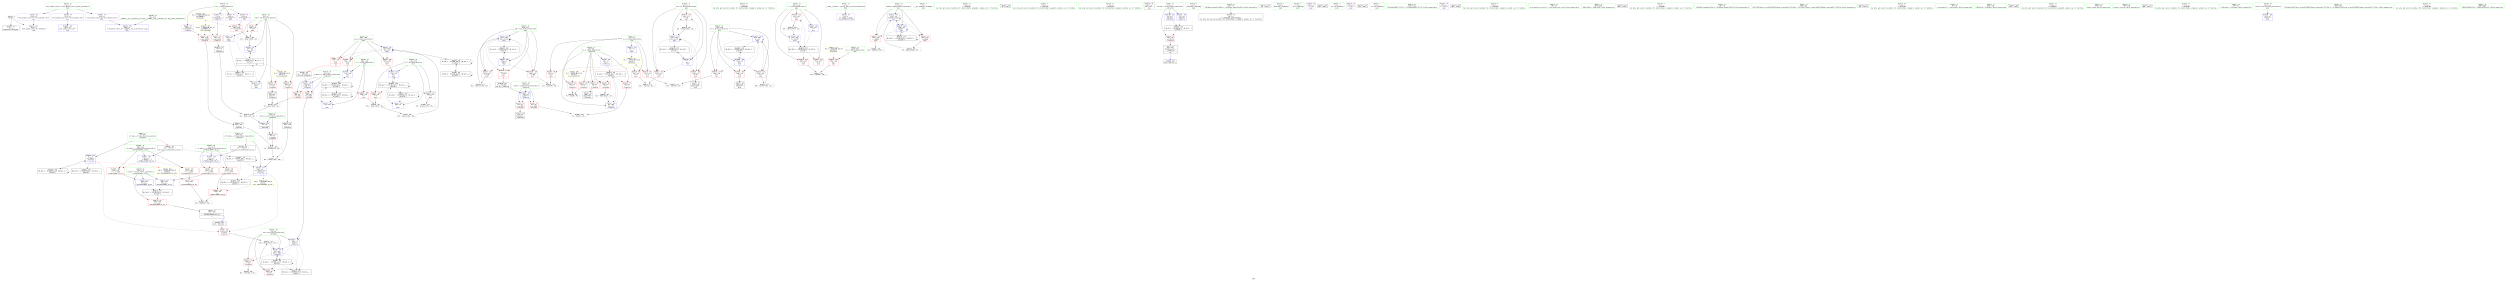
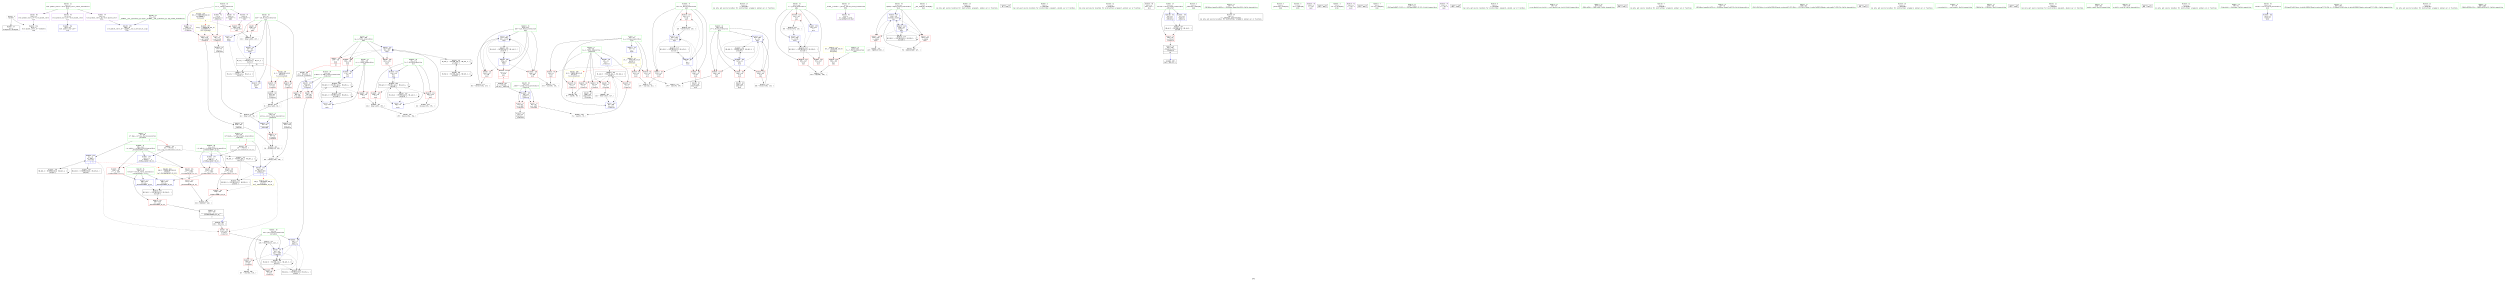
(1265, 6) -> none
